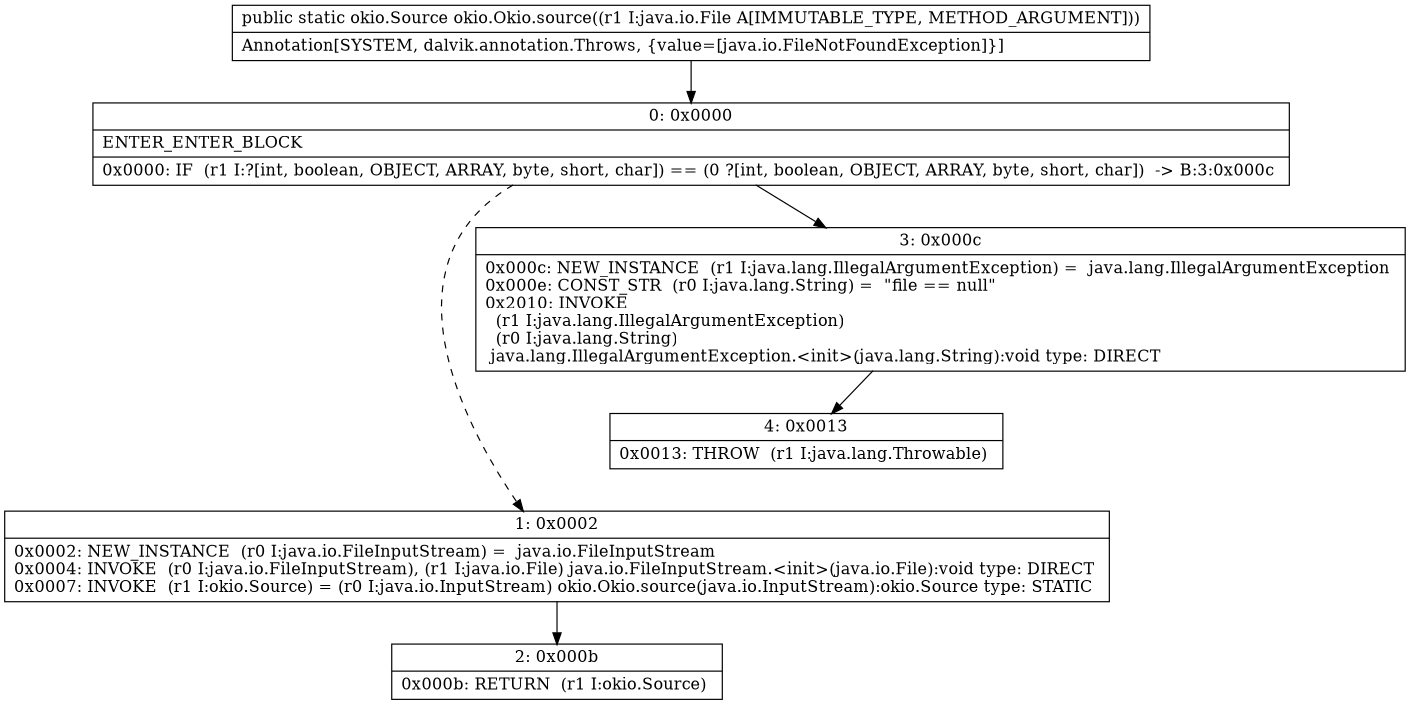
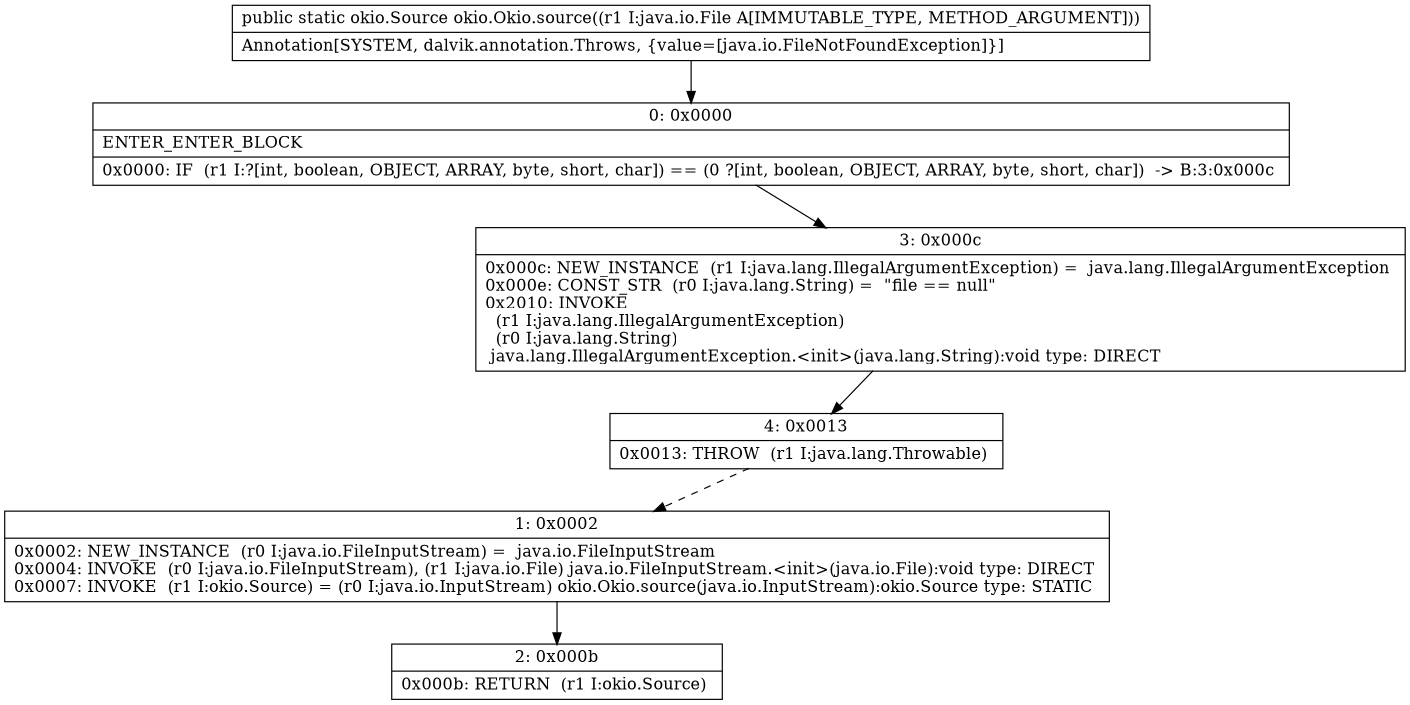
(444, 338) -> (707, 487)
